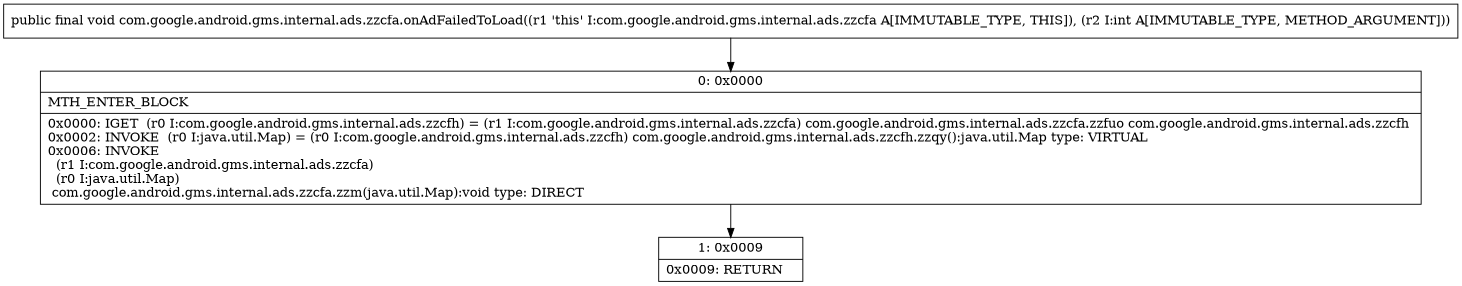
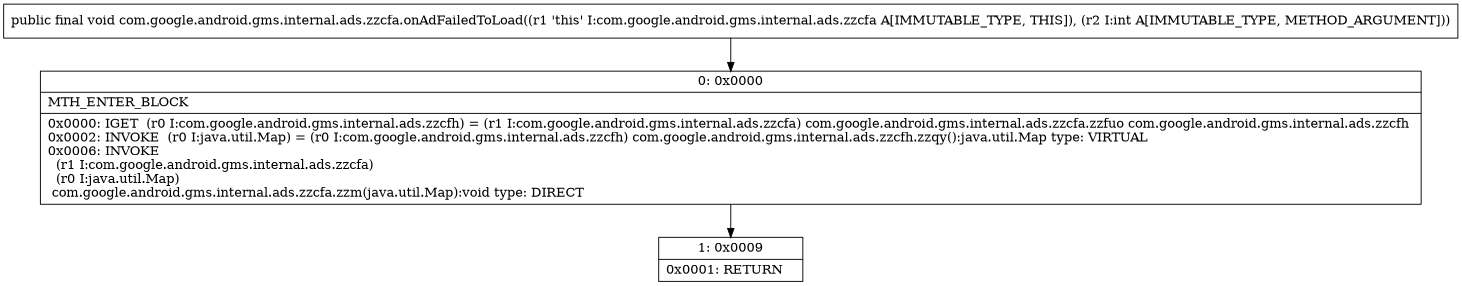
(731, 270) -> (731, 270)
